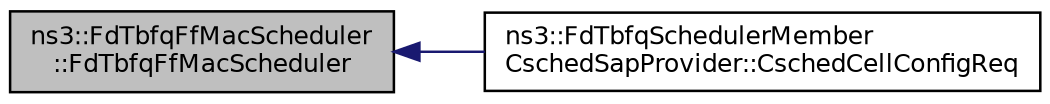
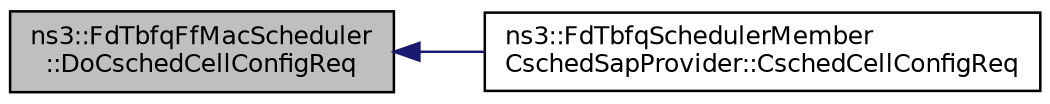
(202, 52) -> (202, 52)
